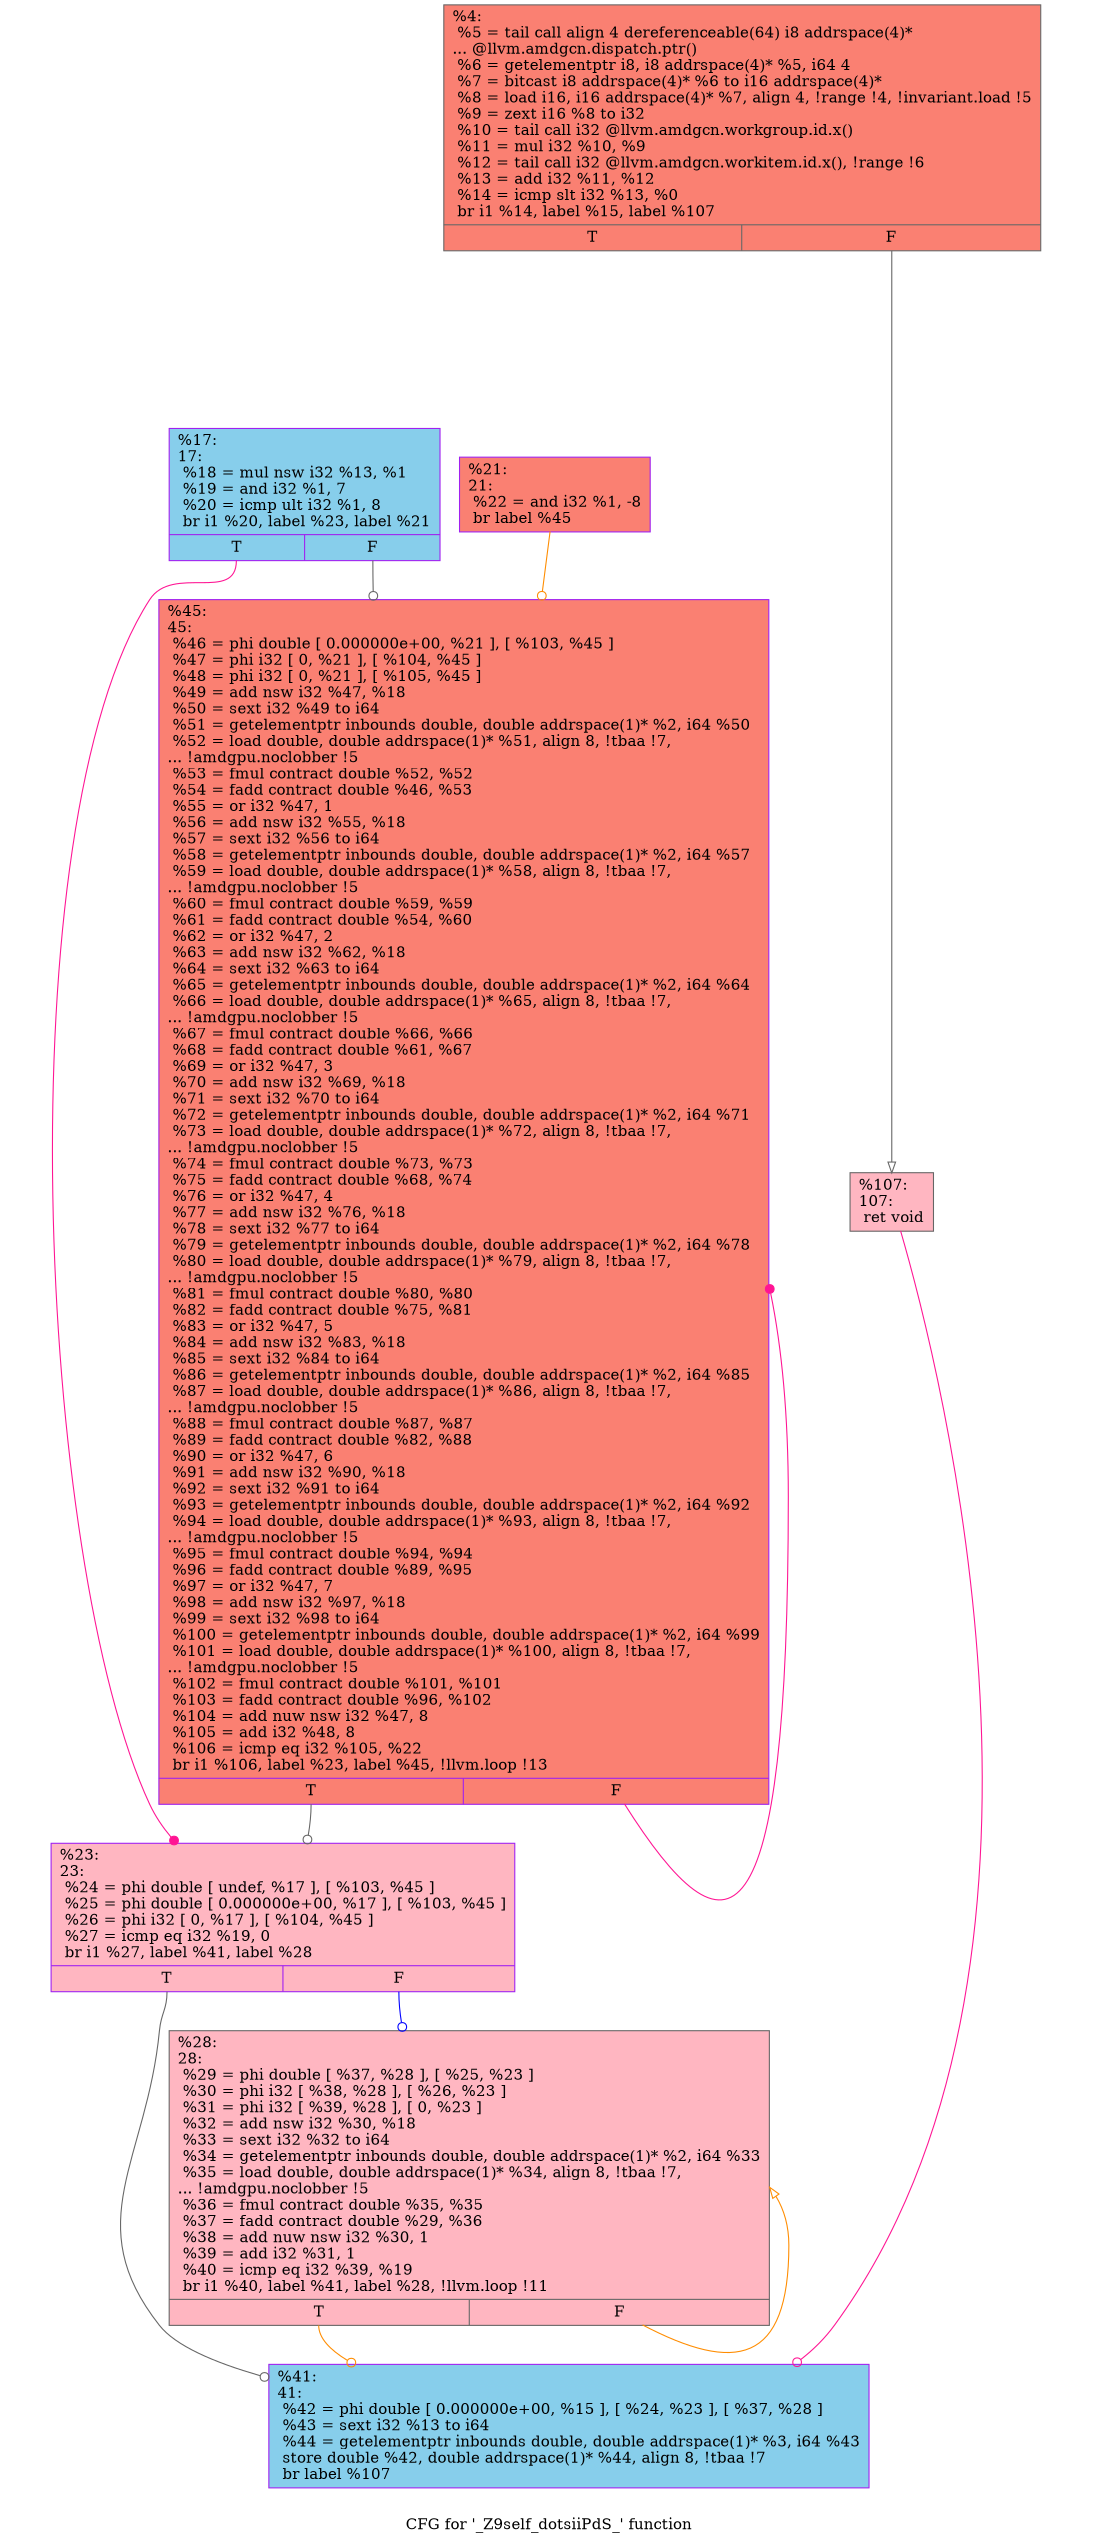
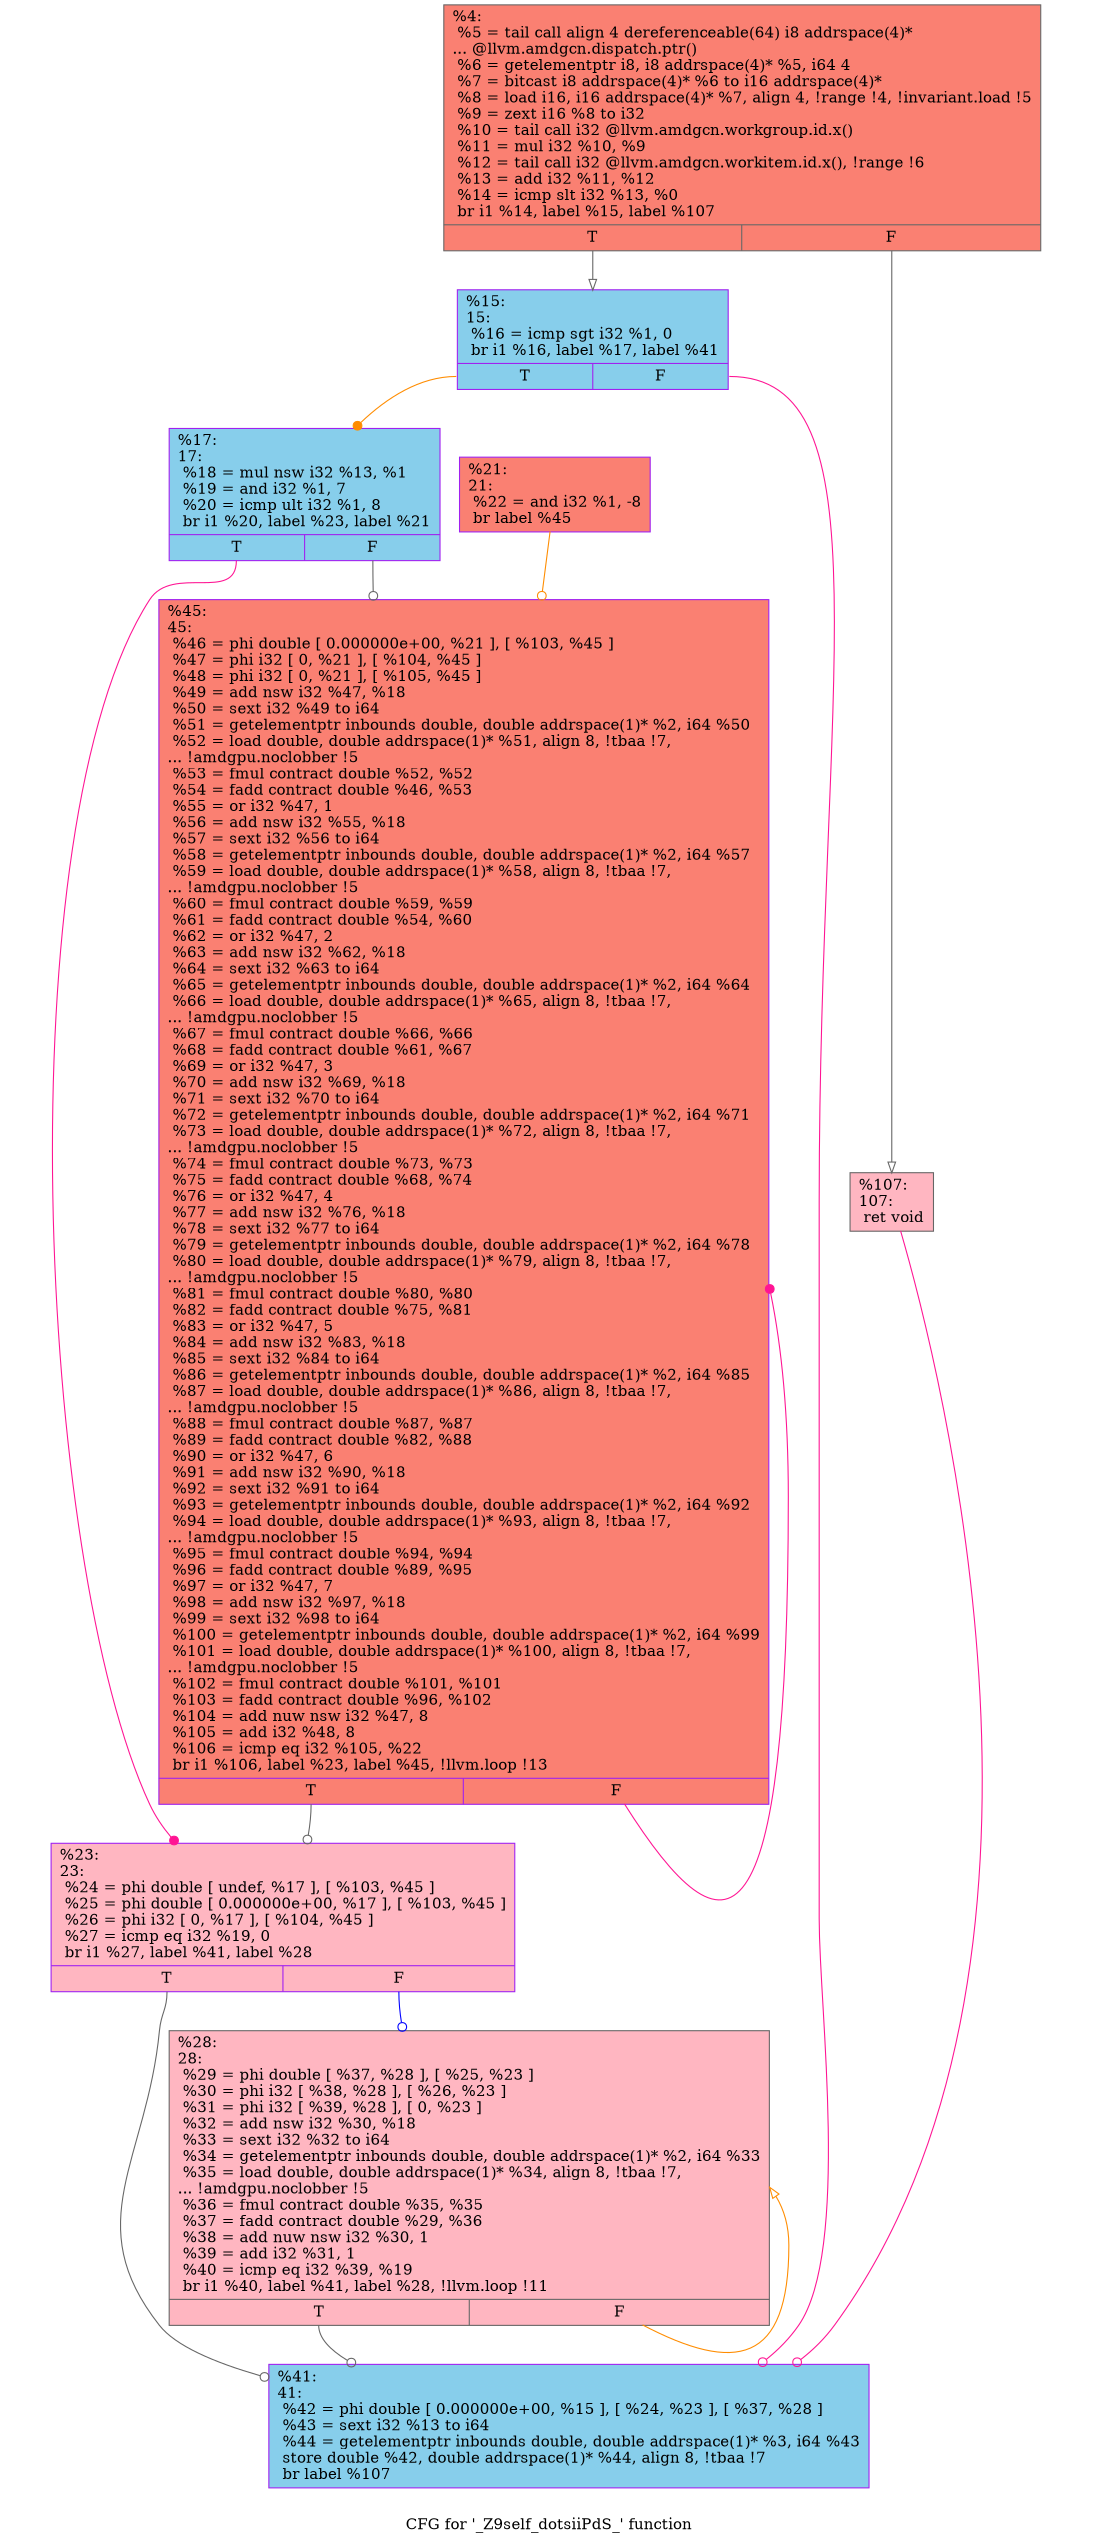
none -> (593, 340)
(329, 2346) -> (329, 2346)
